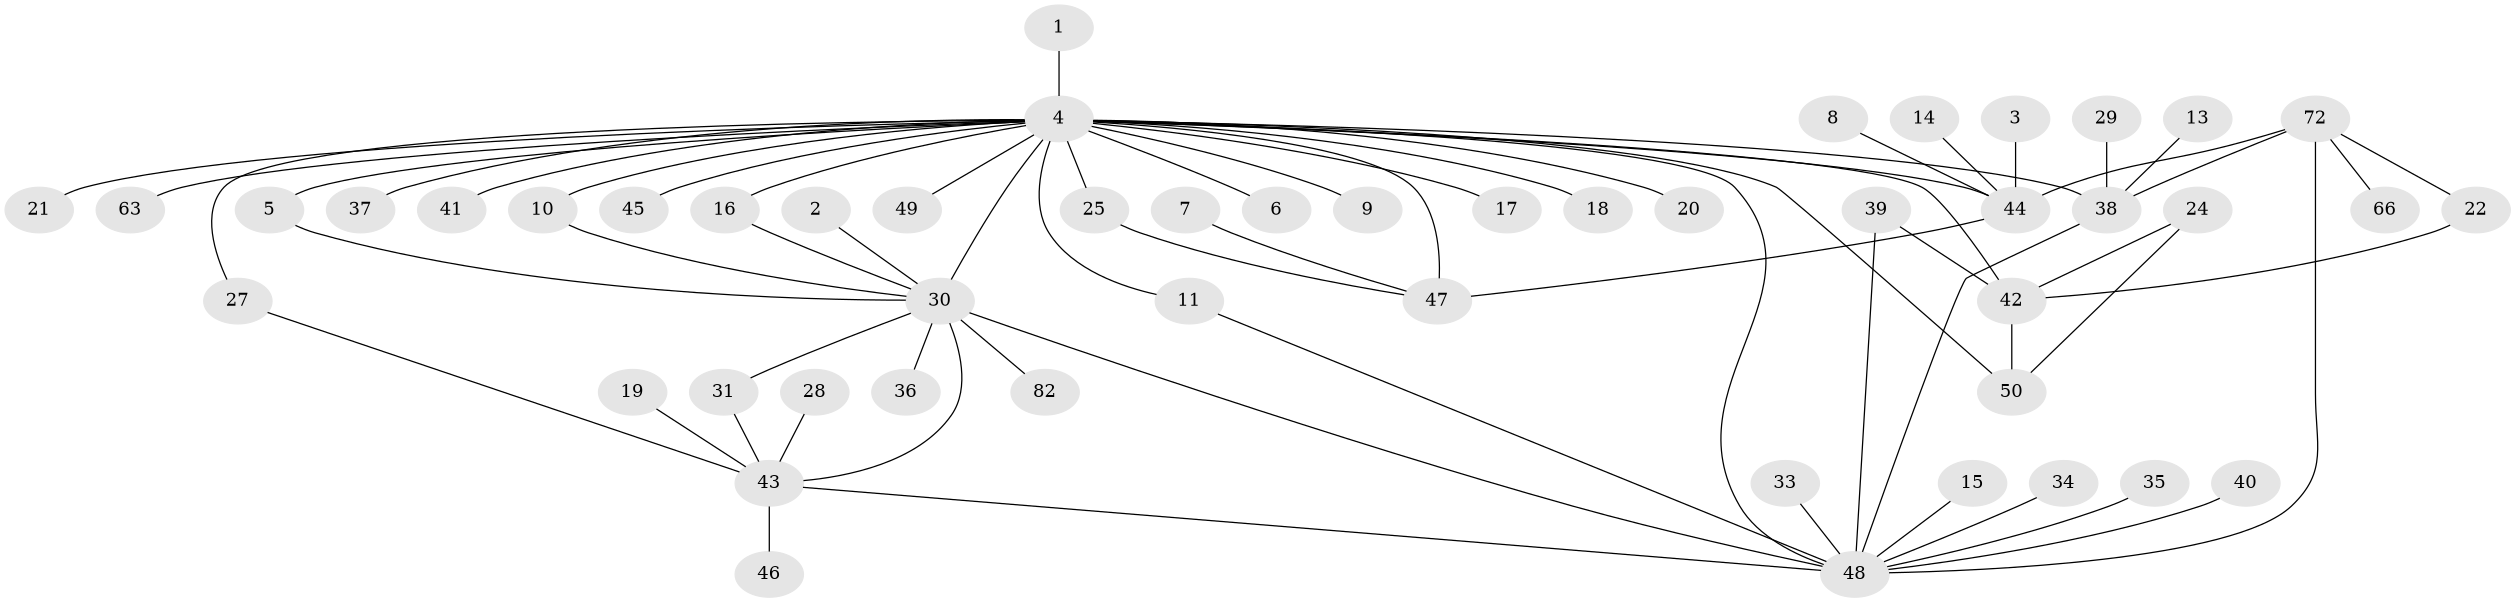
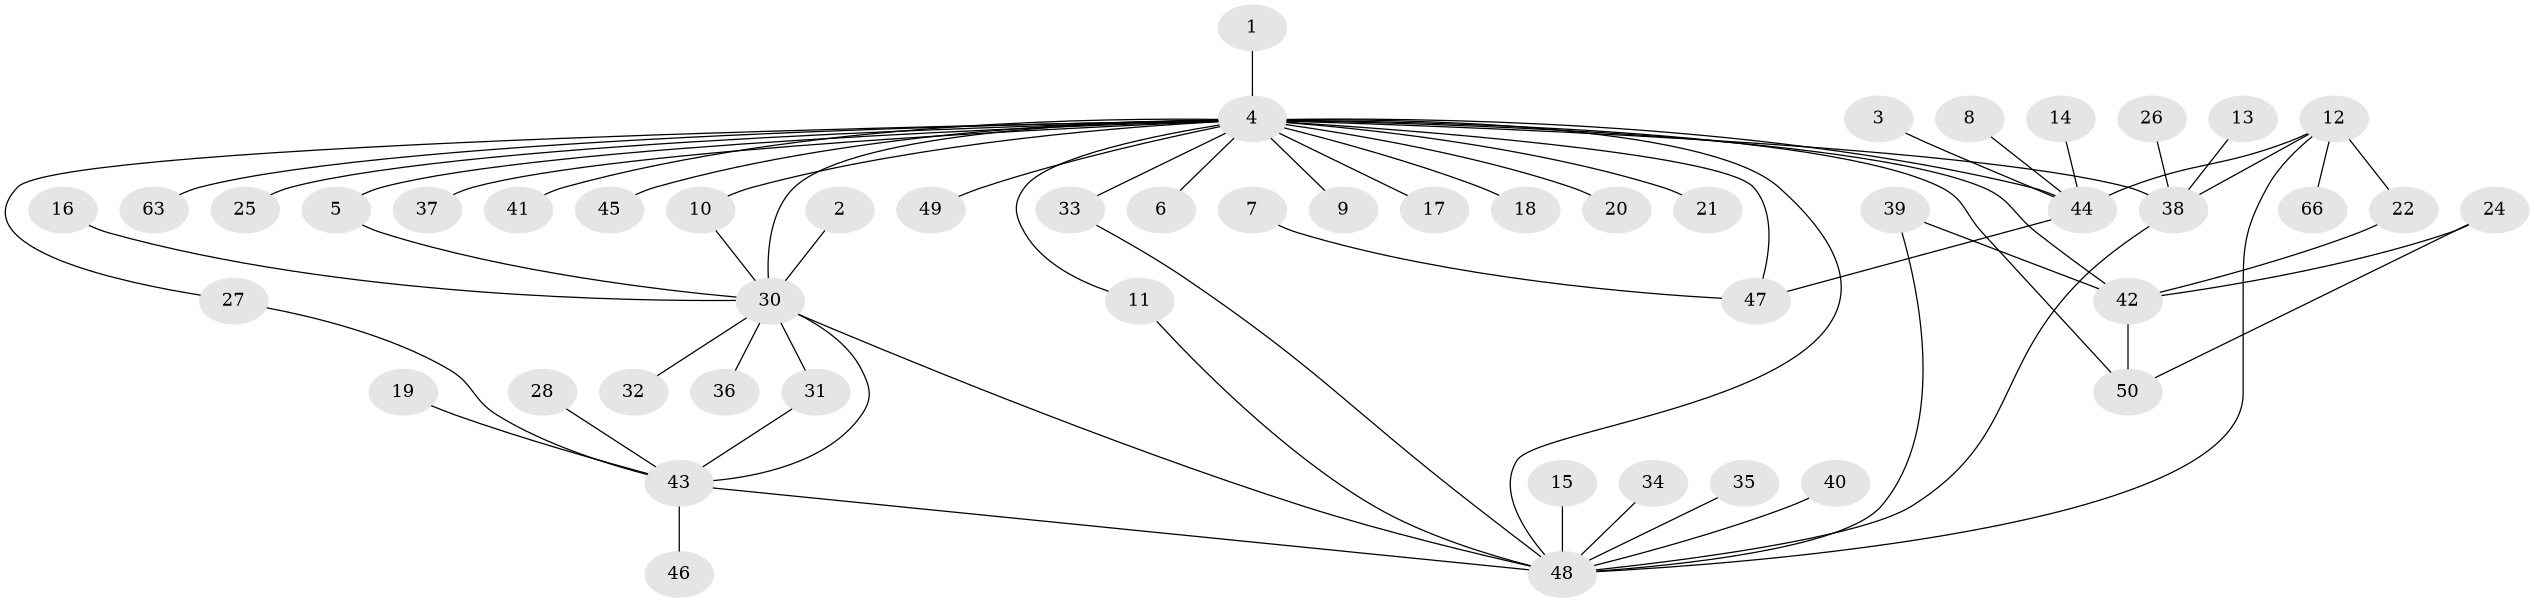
(2107, 119) -> (2152, 119)
(2315, 119) -> (2334, 119)
(887, 154) -> (1161, 164)
(1261, 267) -> none
(1045, 392) -> (634, 392)
